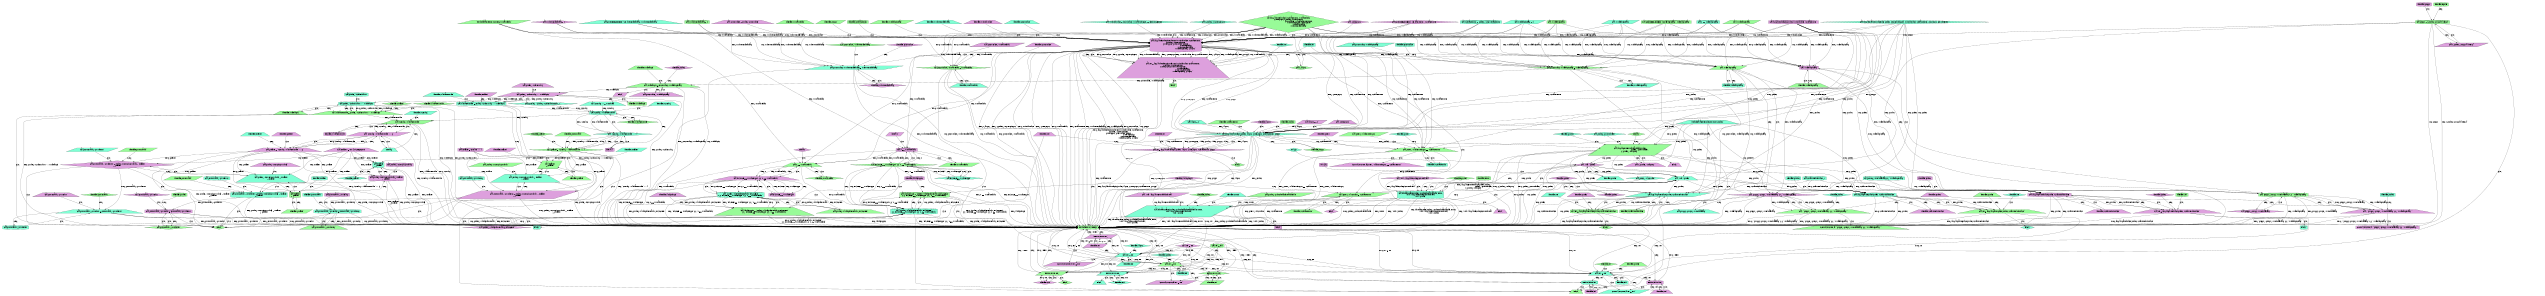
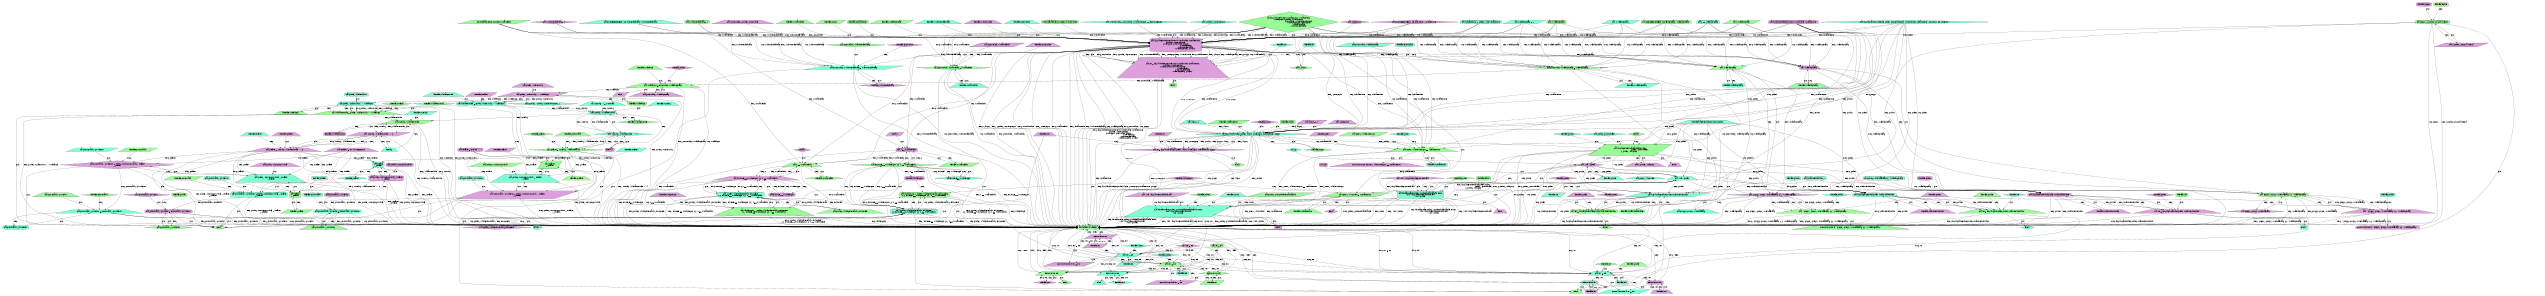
none -> (1060, 22)
(359, 167) -> none
(56, 195) -> (56, 195)
